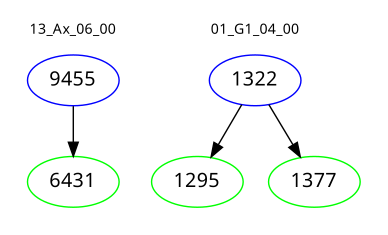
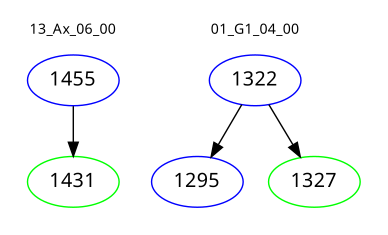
(73, 80) -> (73, 80)
(73, 182) -> (73, 182)
(197, 182) -> (197, 182)
(314, 182) -> (314, 182)
